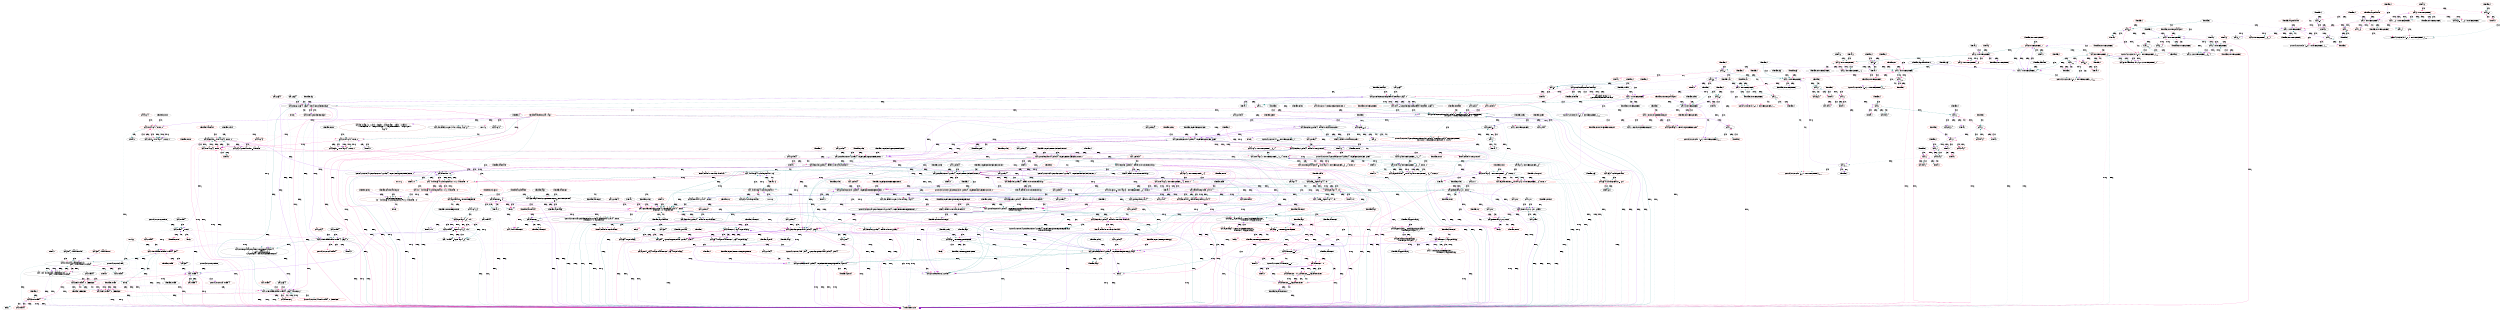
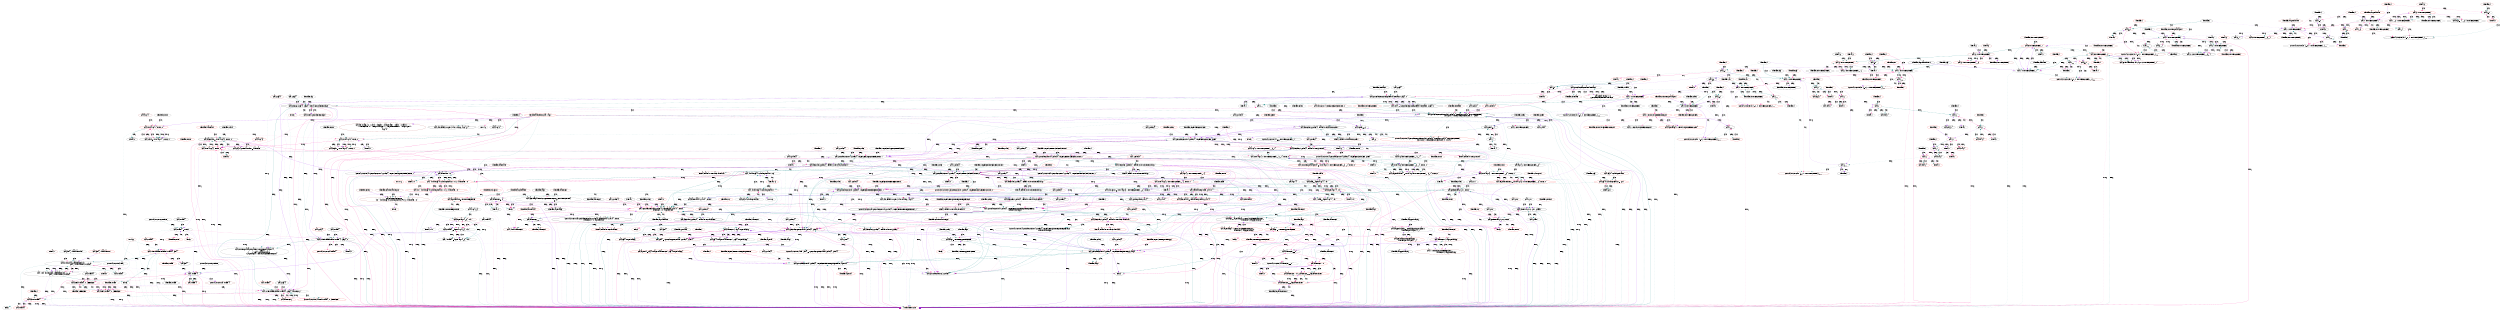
(767, 195) -> (762, 195)
(1598, 285) -> (758, 134)
